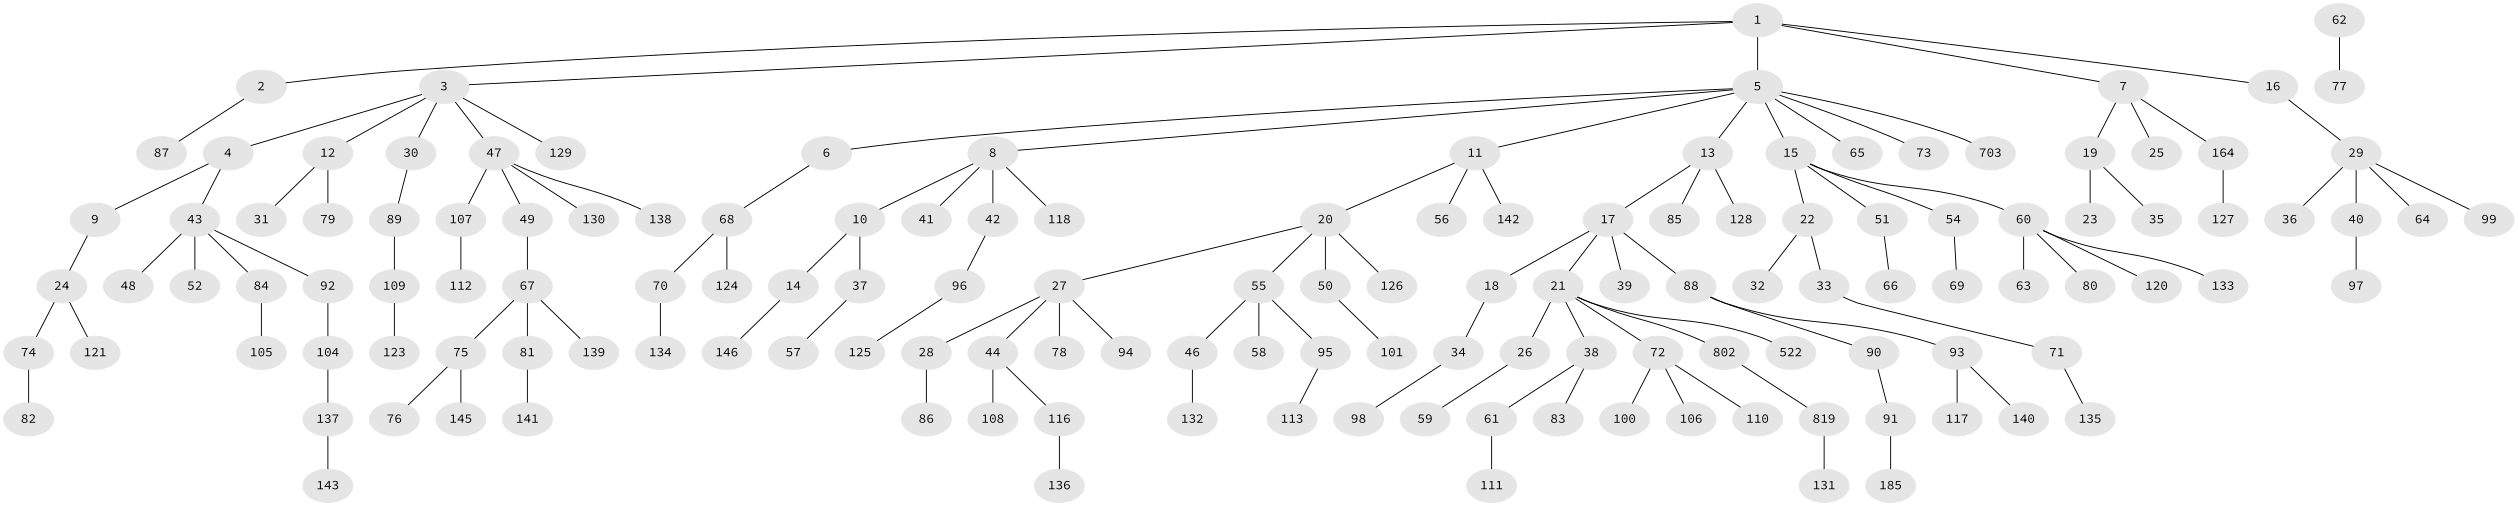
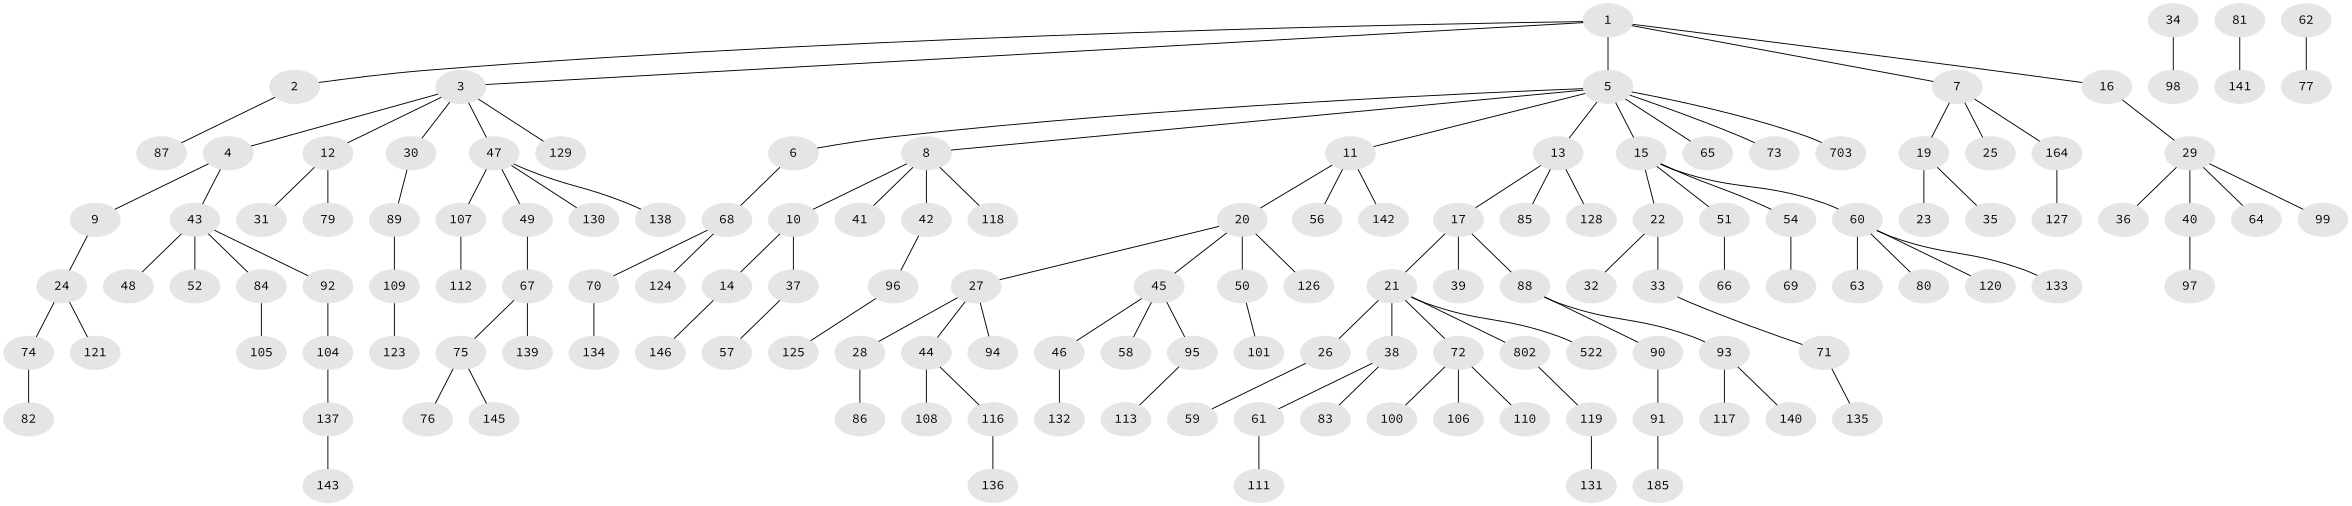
(1259, 286) -> (1159, 286)
(1492, 286) -> none
(527, 320) -> none
(1059, 353) -> none
(1824, 419) -> (1591, 419)
